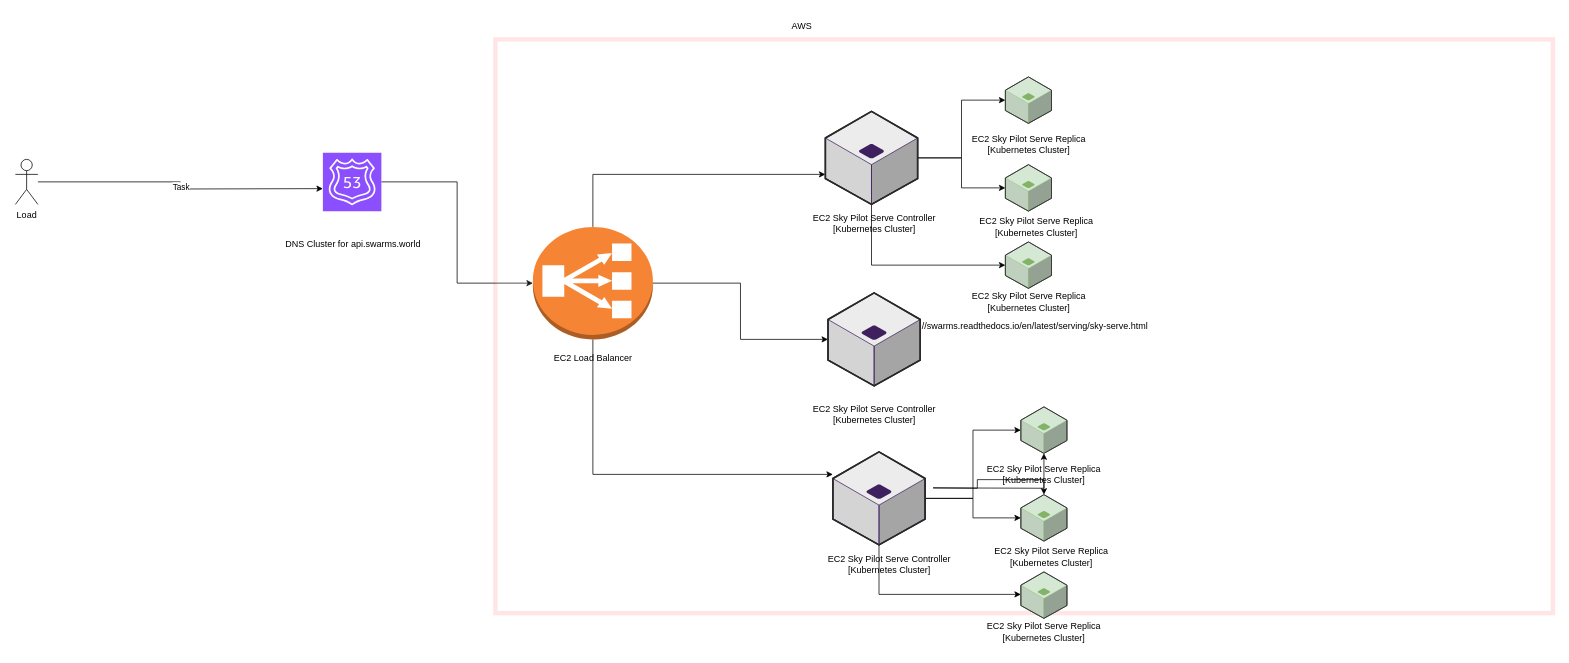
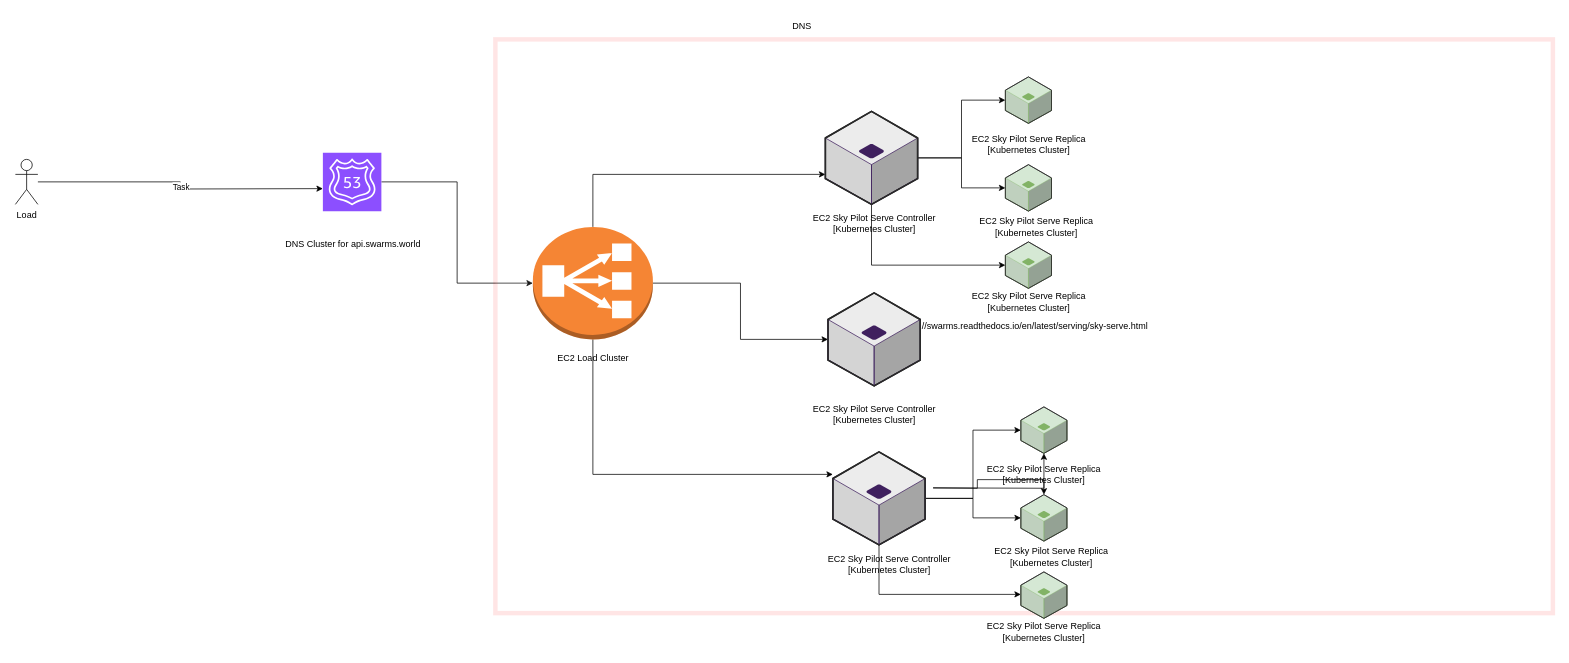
(803, 27) -> (803, 27)
(593, 358) -> (593, 358)
